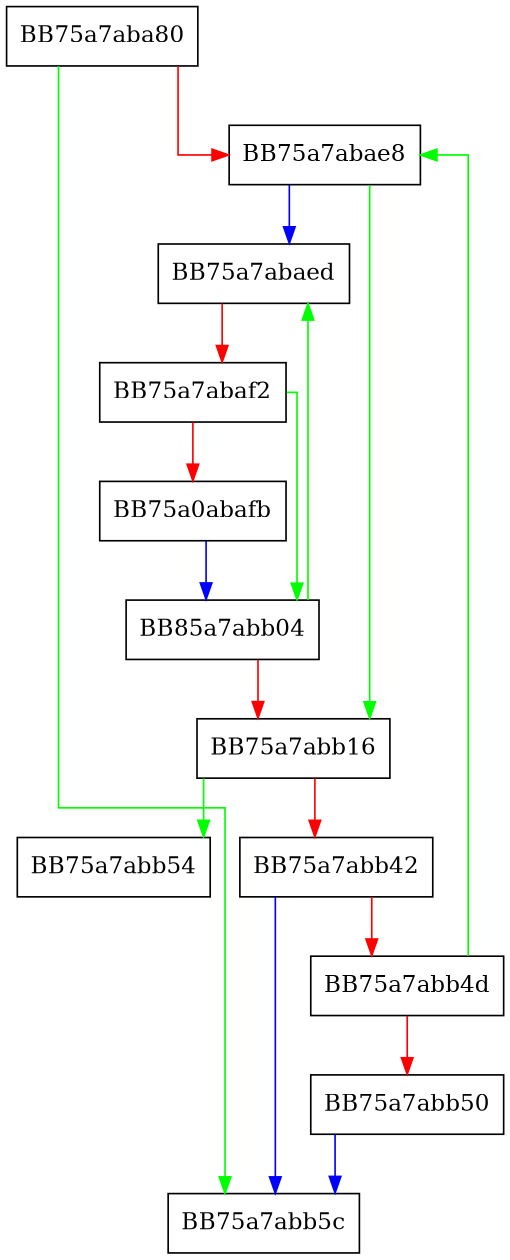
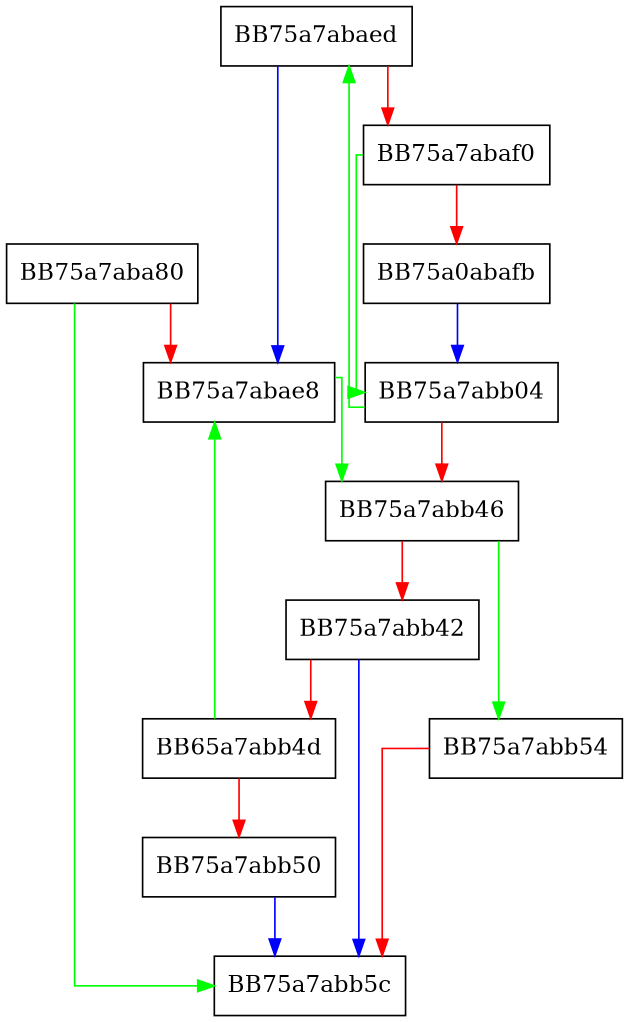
(289, 206) -> (278, 206)
(193, 392) -> (457, 155)
(223, 630) -> (462, 392)
(293, 748) -> (422, 511)
none -> (382, 820)
(407, 986) -> (239, 748)
